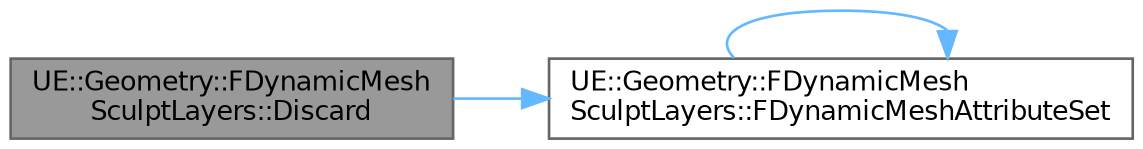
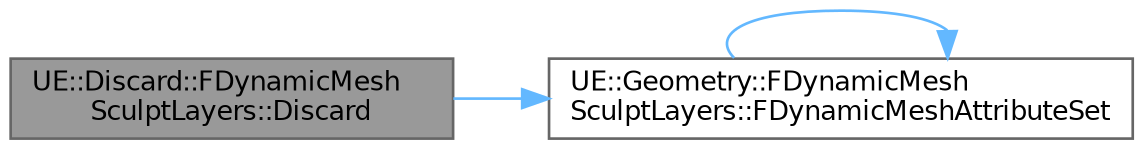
(232, 99) -> (232, 99)
